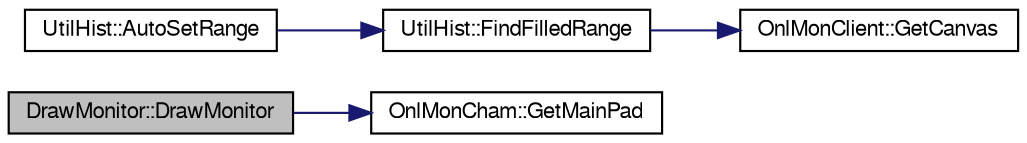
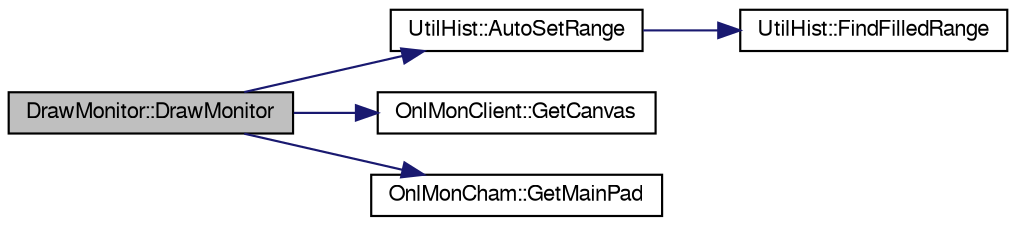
(684, 30) -> (325, 113)
none -> (323, 74)
